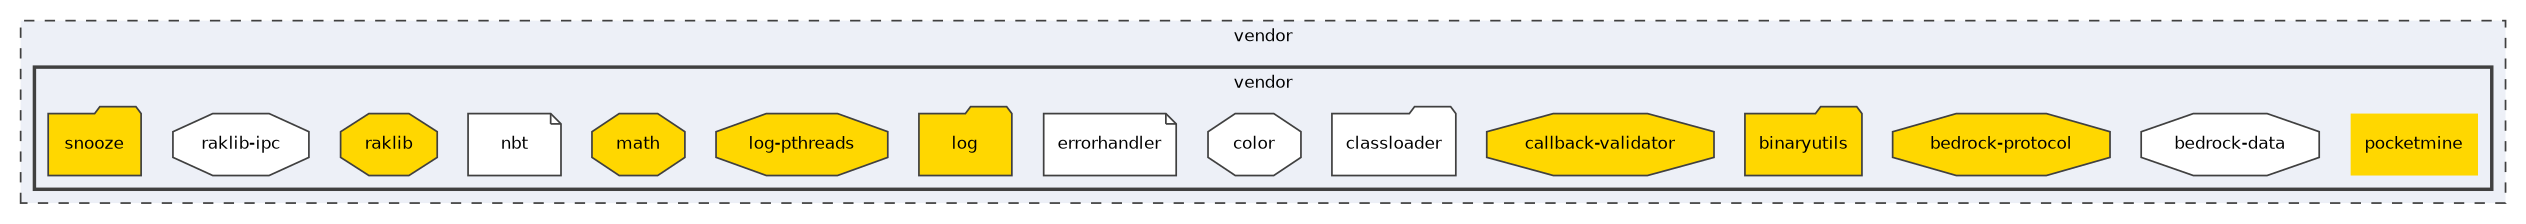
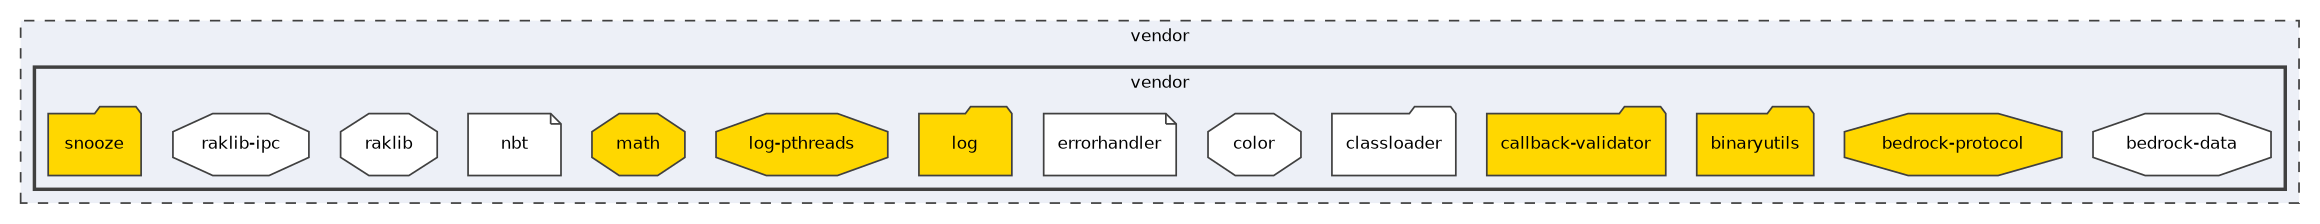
(389, 145) -> (389, 145)
(1600, 145) -> (1576, 145)
(2414, 145) -> none
